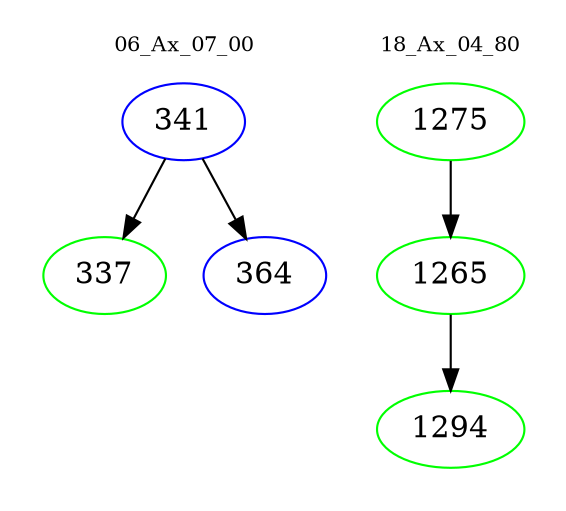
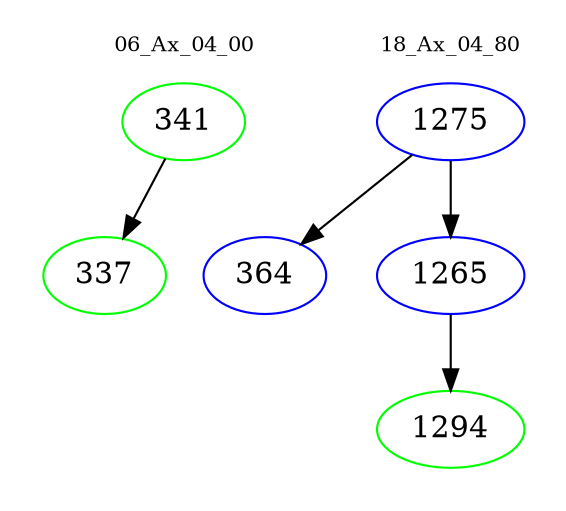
(185, 46) -> (185, 46)
(184, 122) -> (184, 122)
(451, 122) -> (451, 122)
(219, 189) -> (375, 185)
(451, 276) -> (451, 276)
